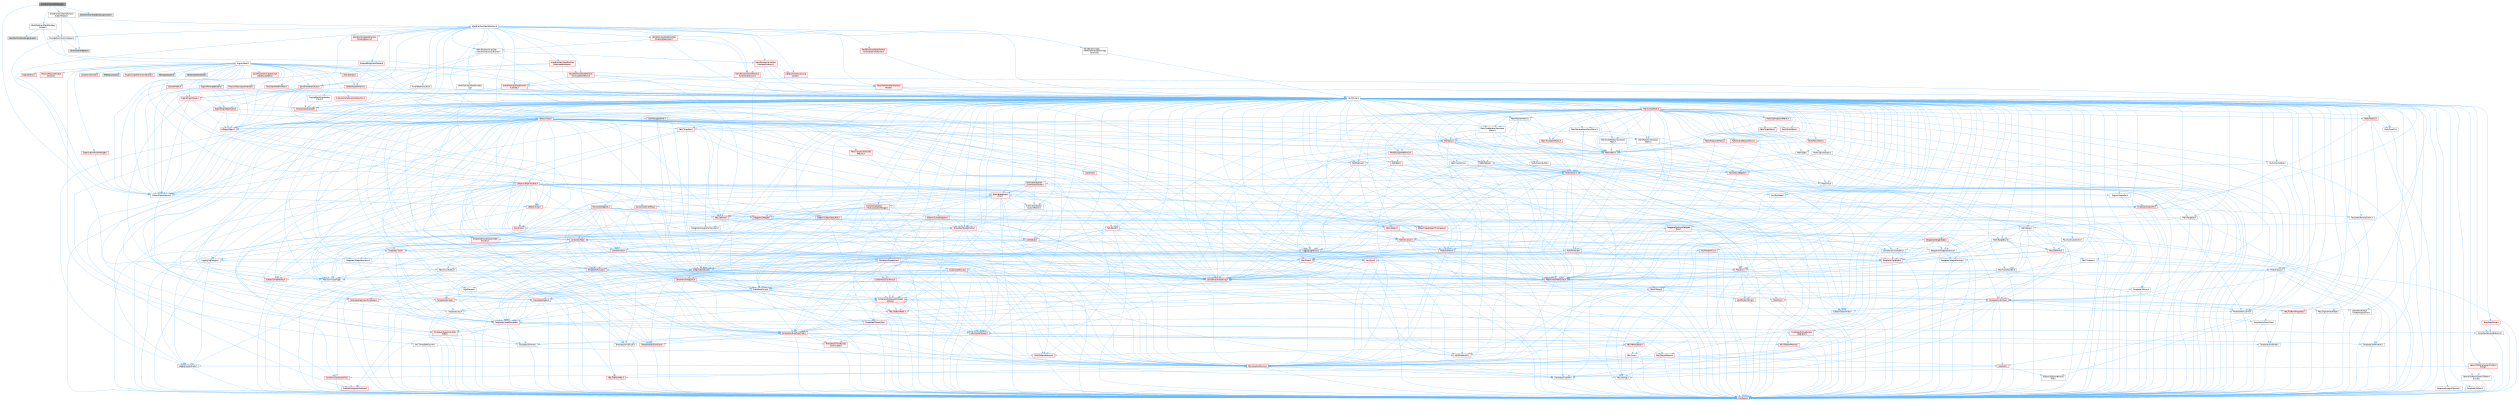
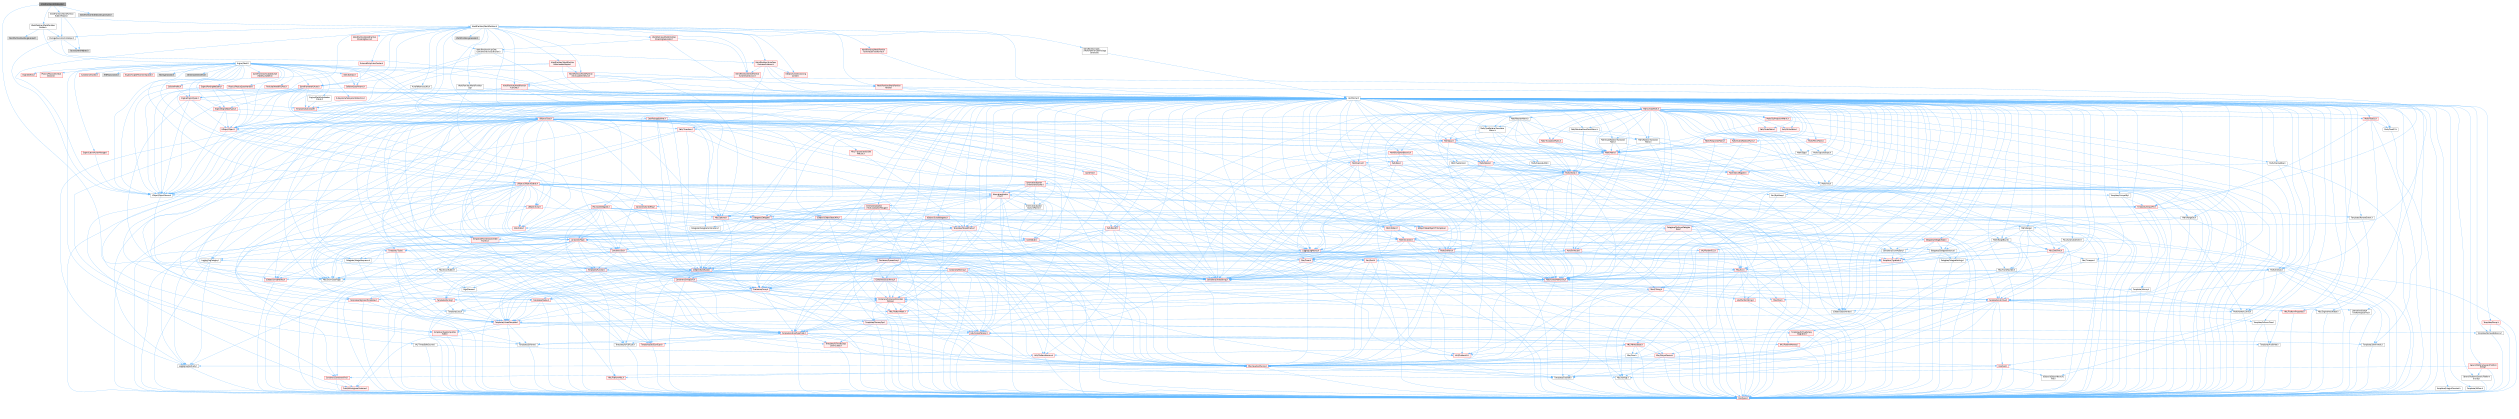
none -> (467, 38)
(2120, 195) -> (2120, 195)
